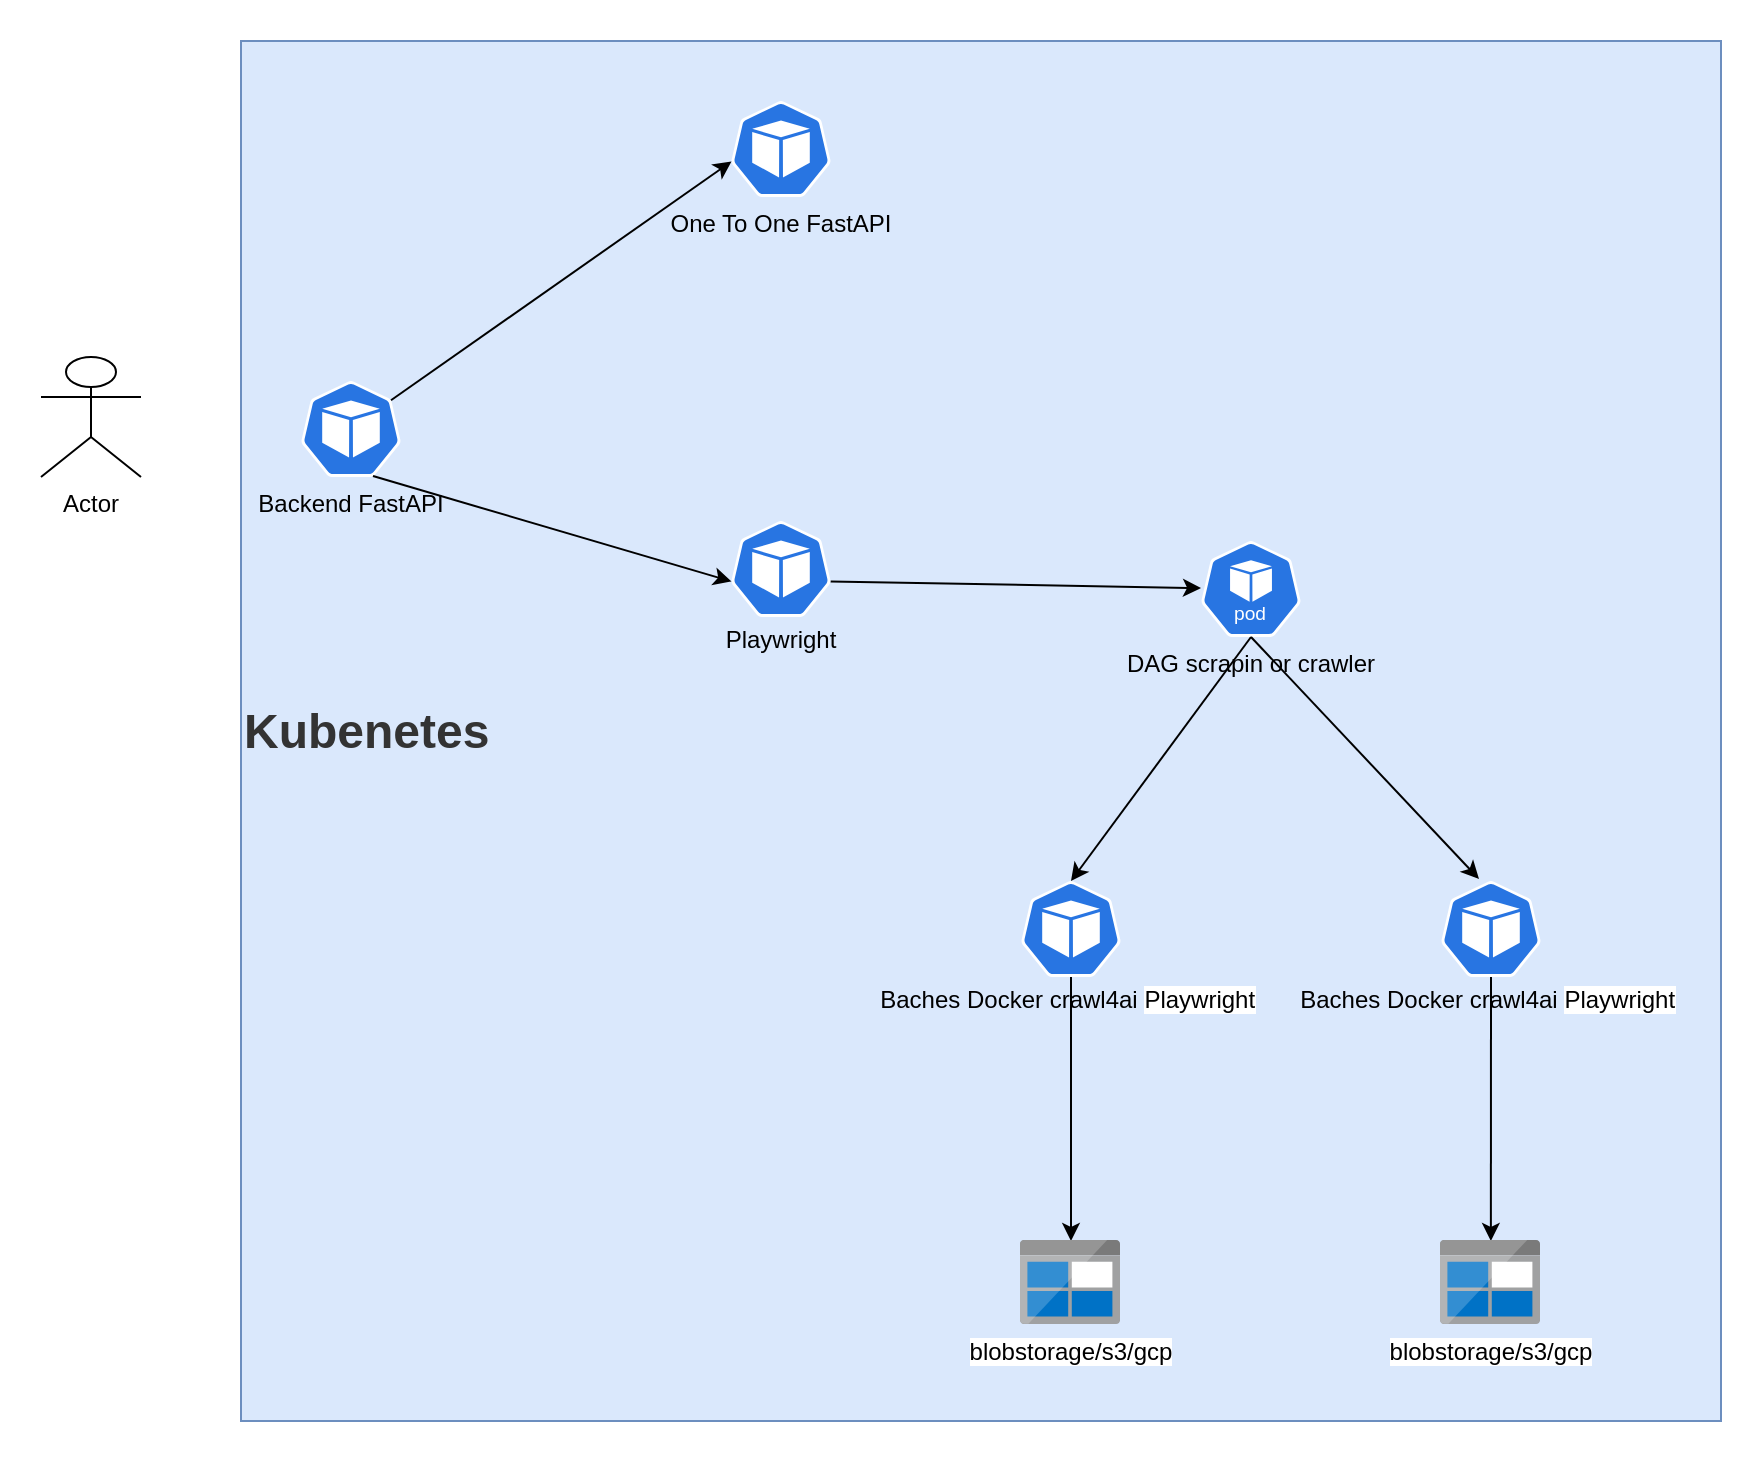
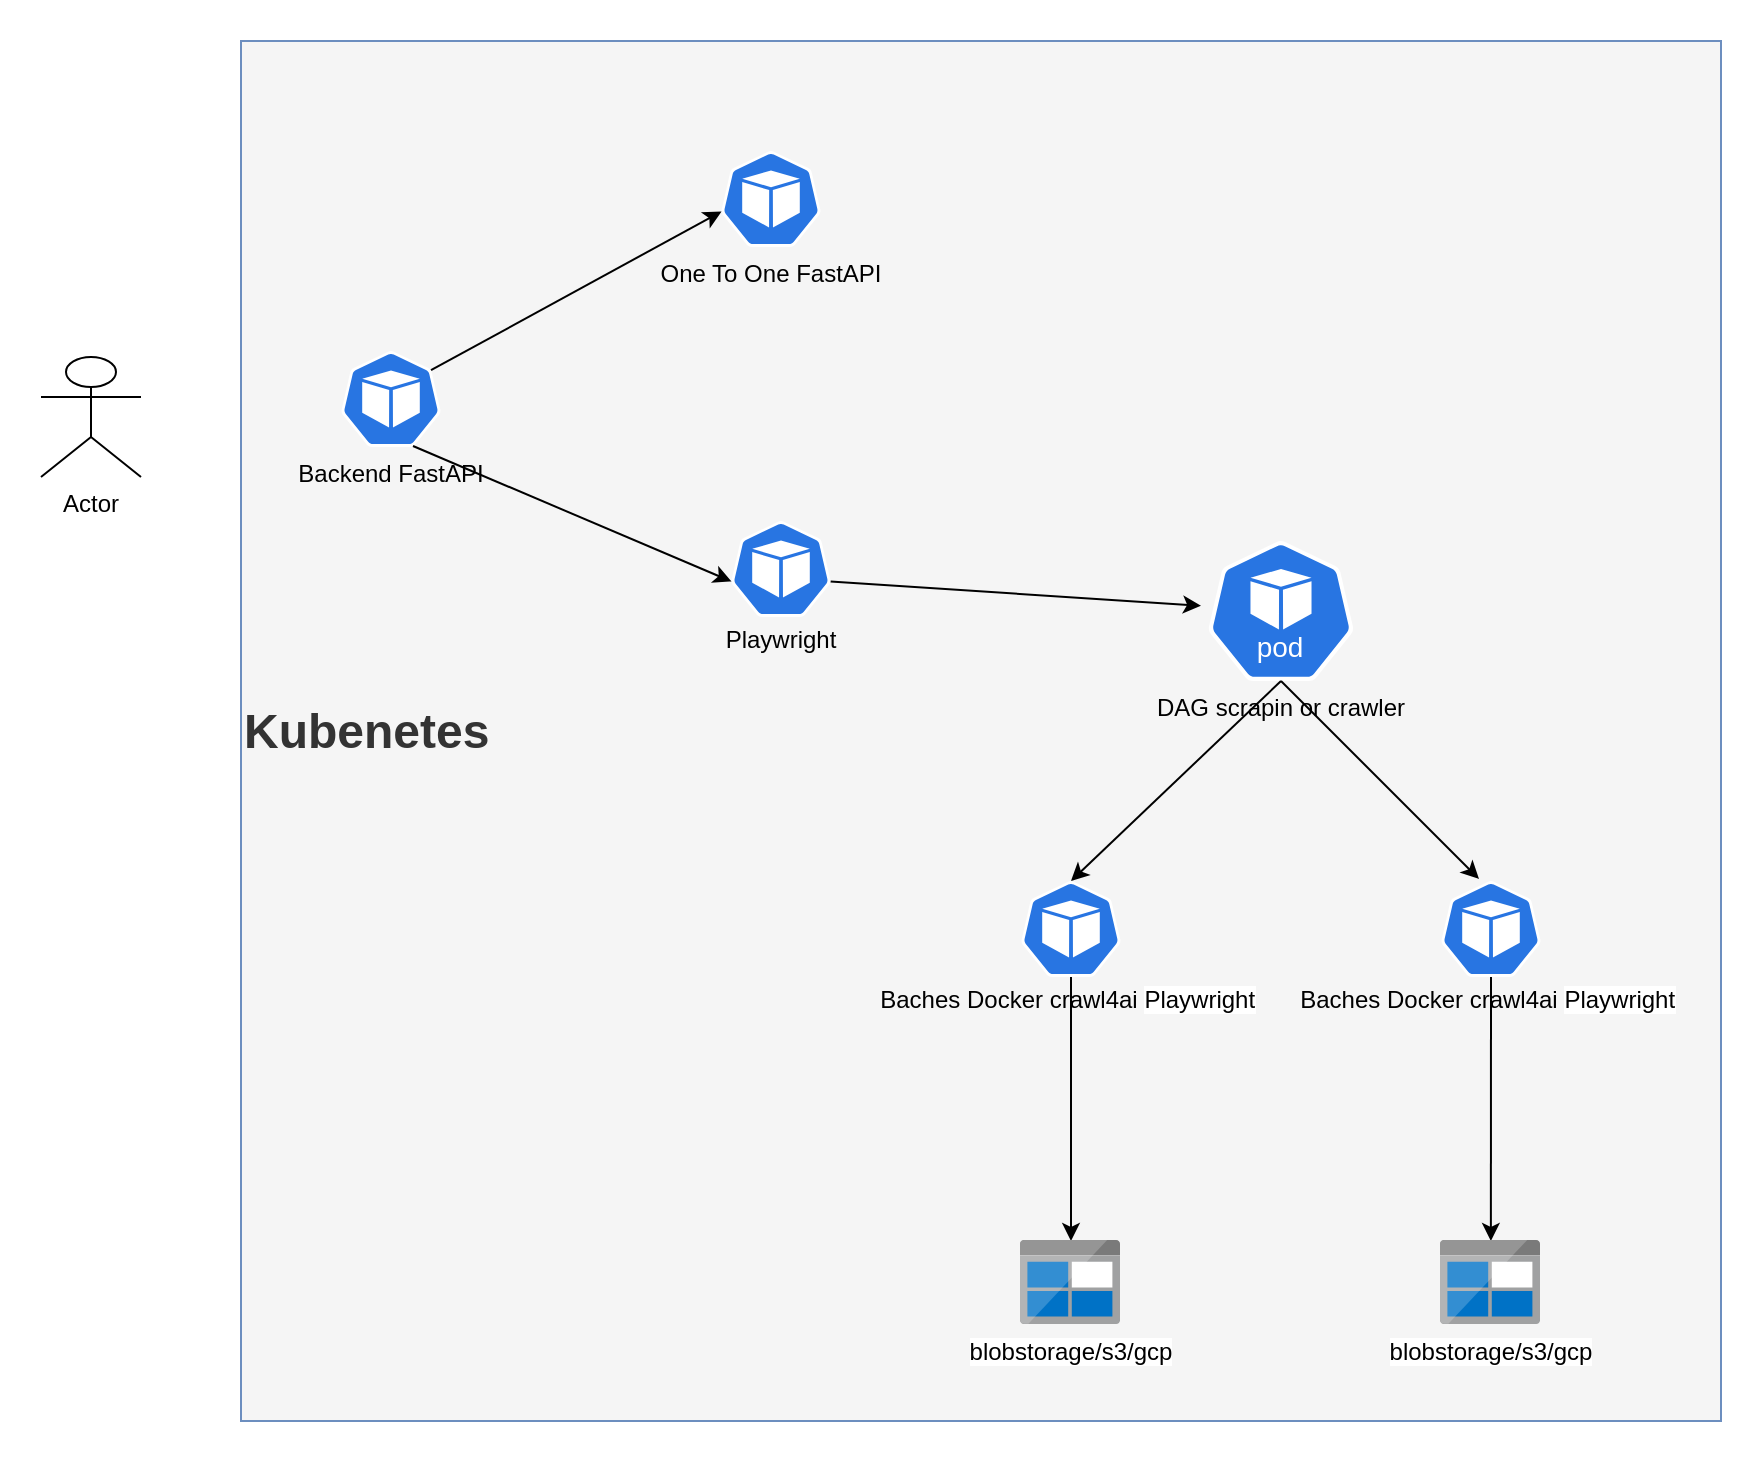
(781, 149) -> (771, 199)
(351, 429) -> (391, 399)
(1251, 589) -> (1281, 611)
(981, 731) -> (981, 731)
